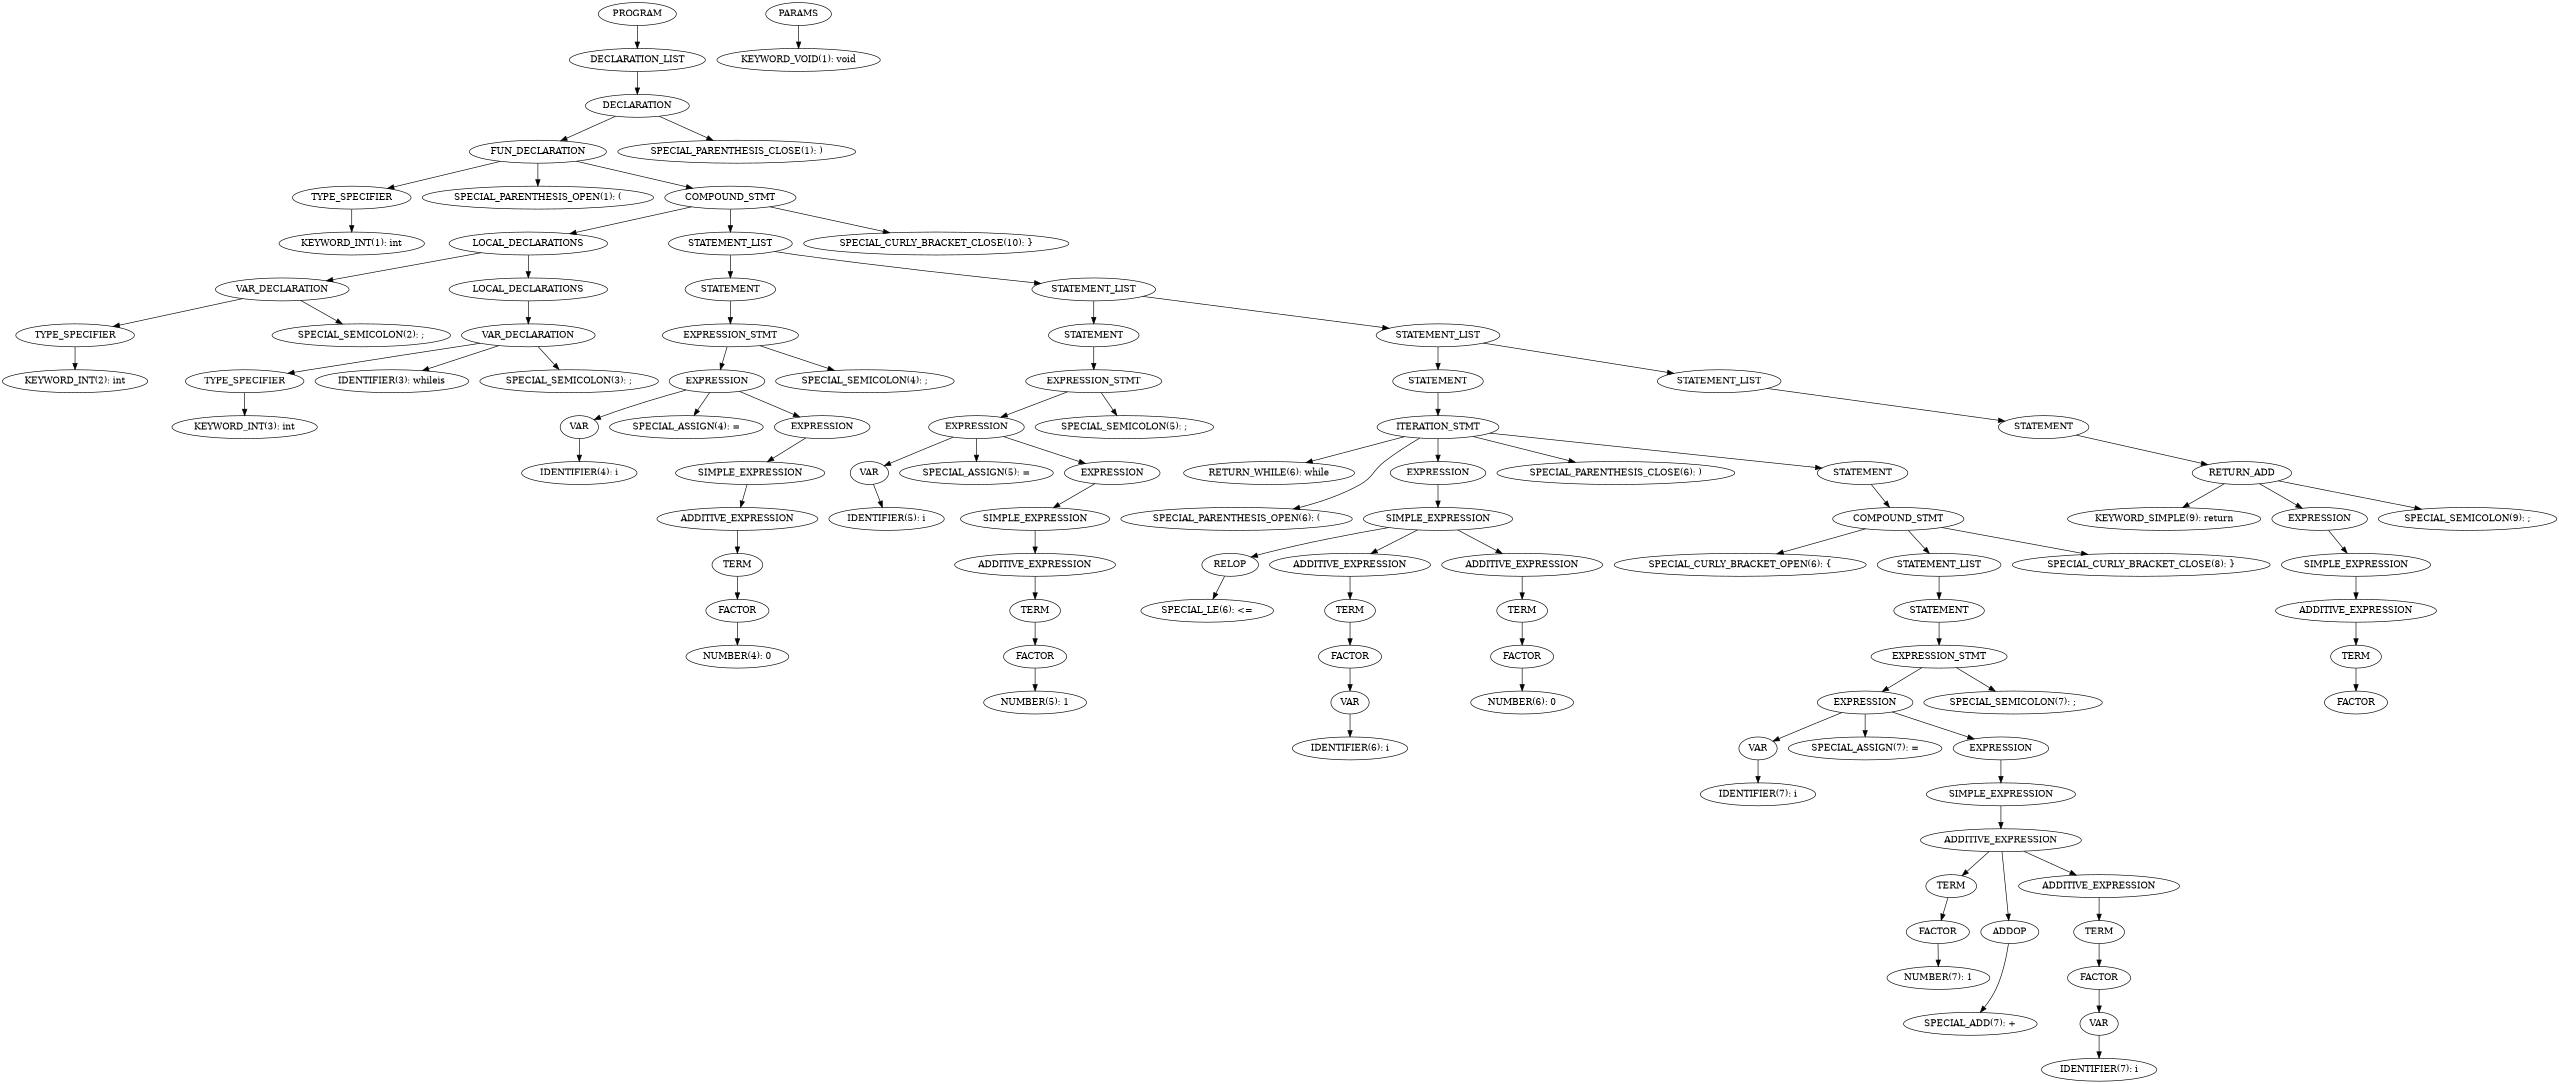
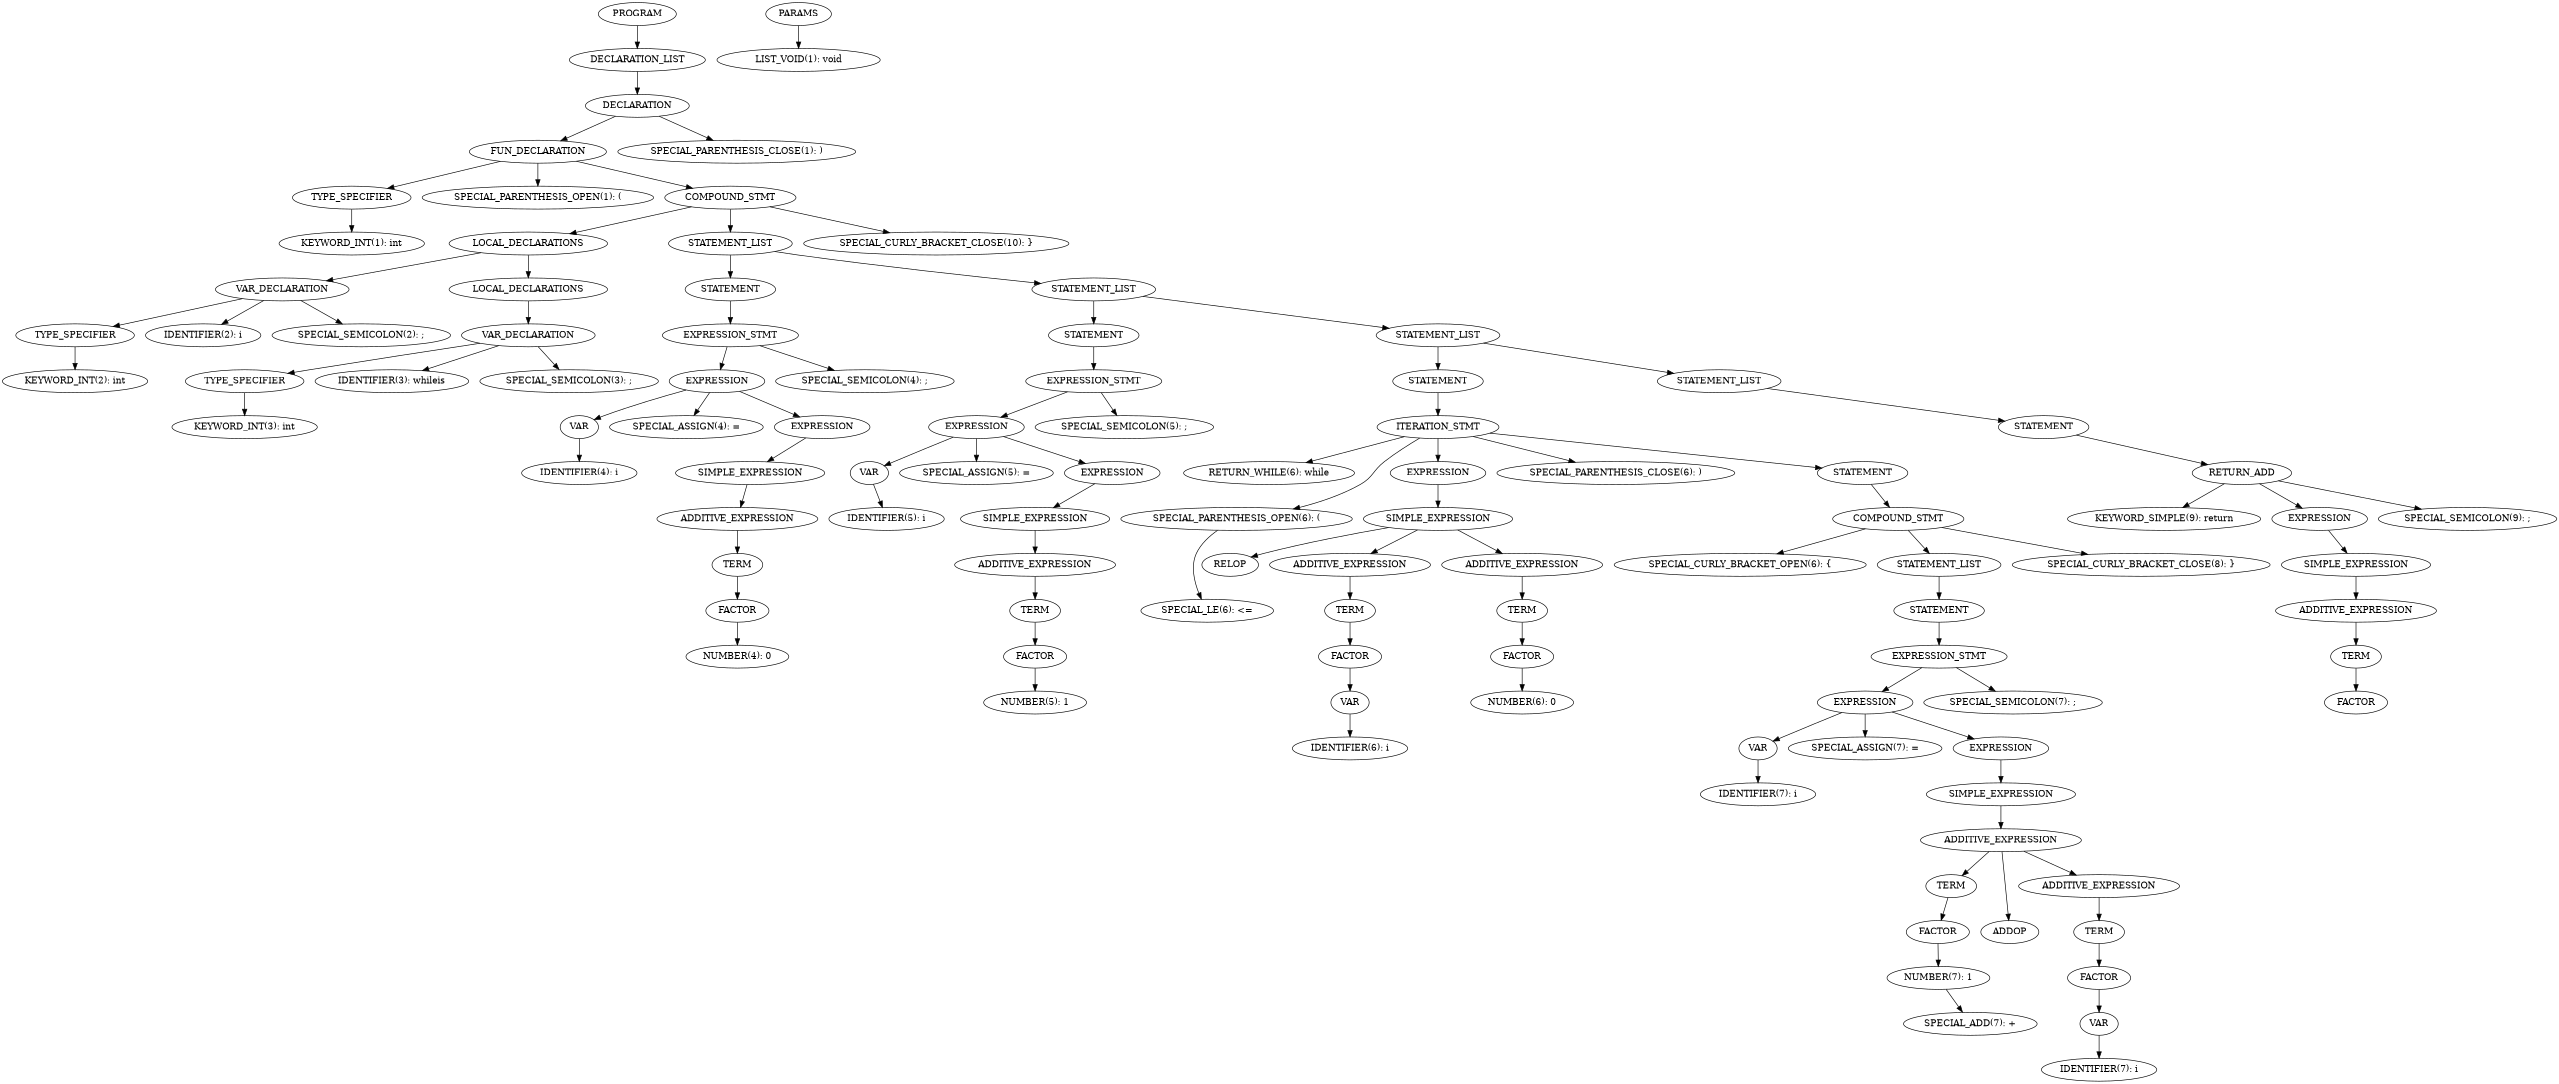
(799, 60) -> (799, 60)
none -> (203, 335)
(1220, 585) -> (1195, 558)
(2001, 977) -> (1952, 998)
